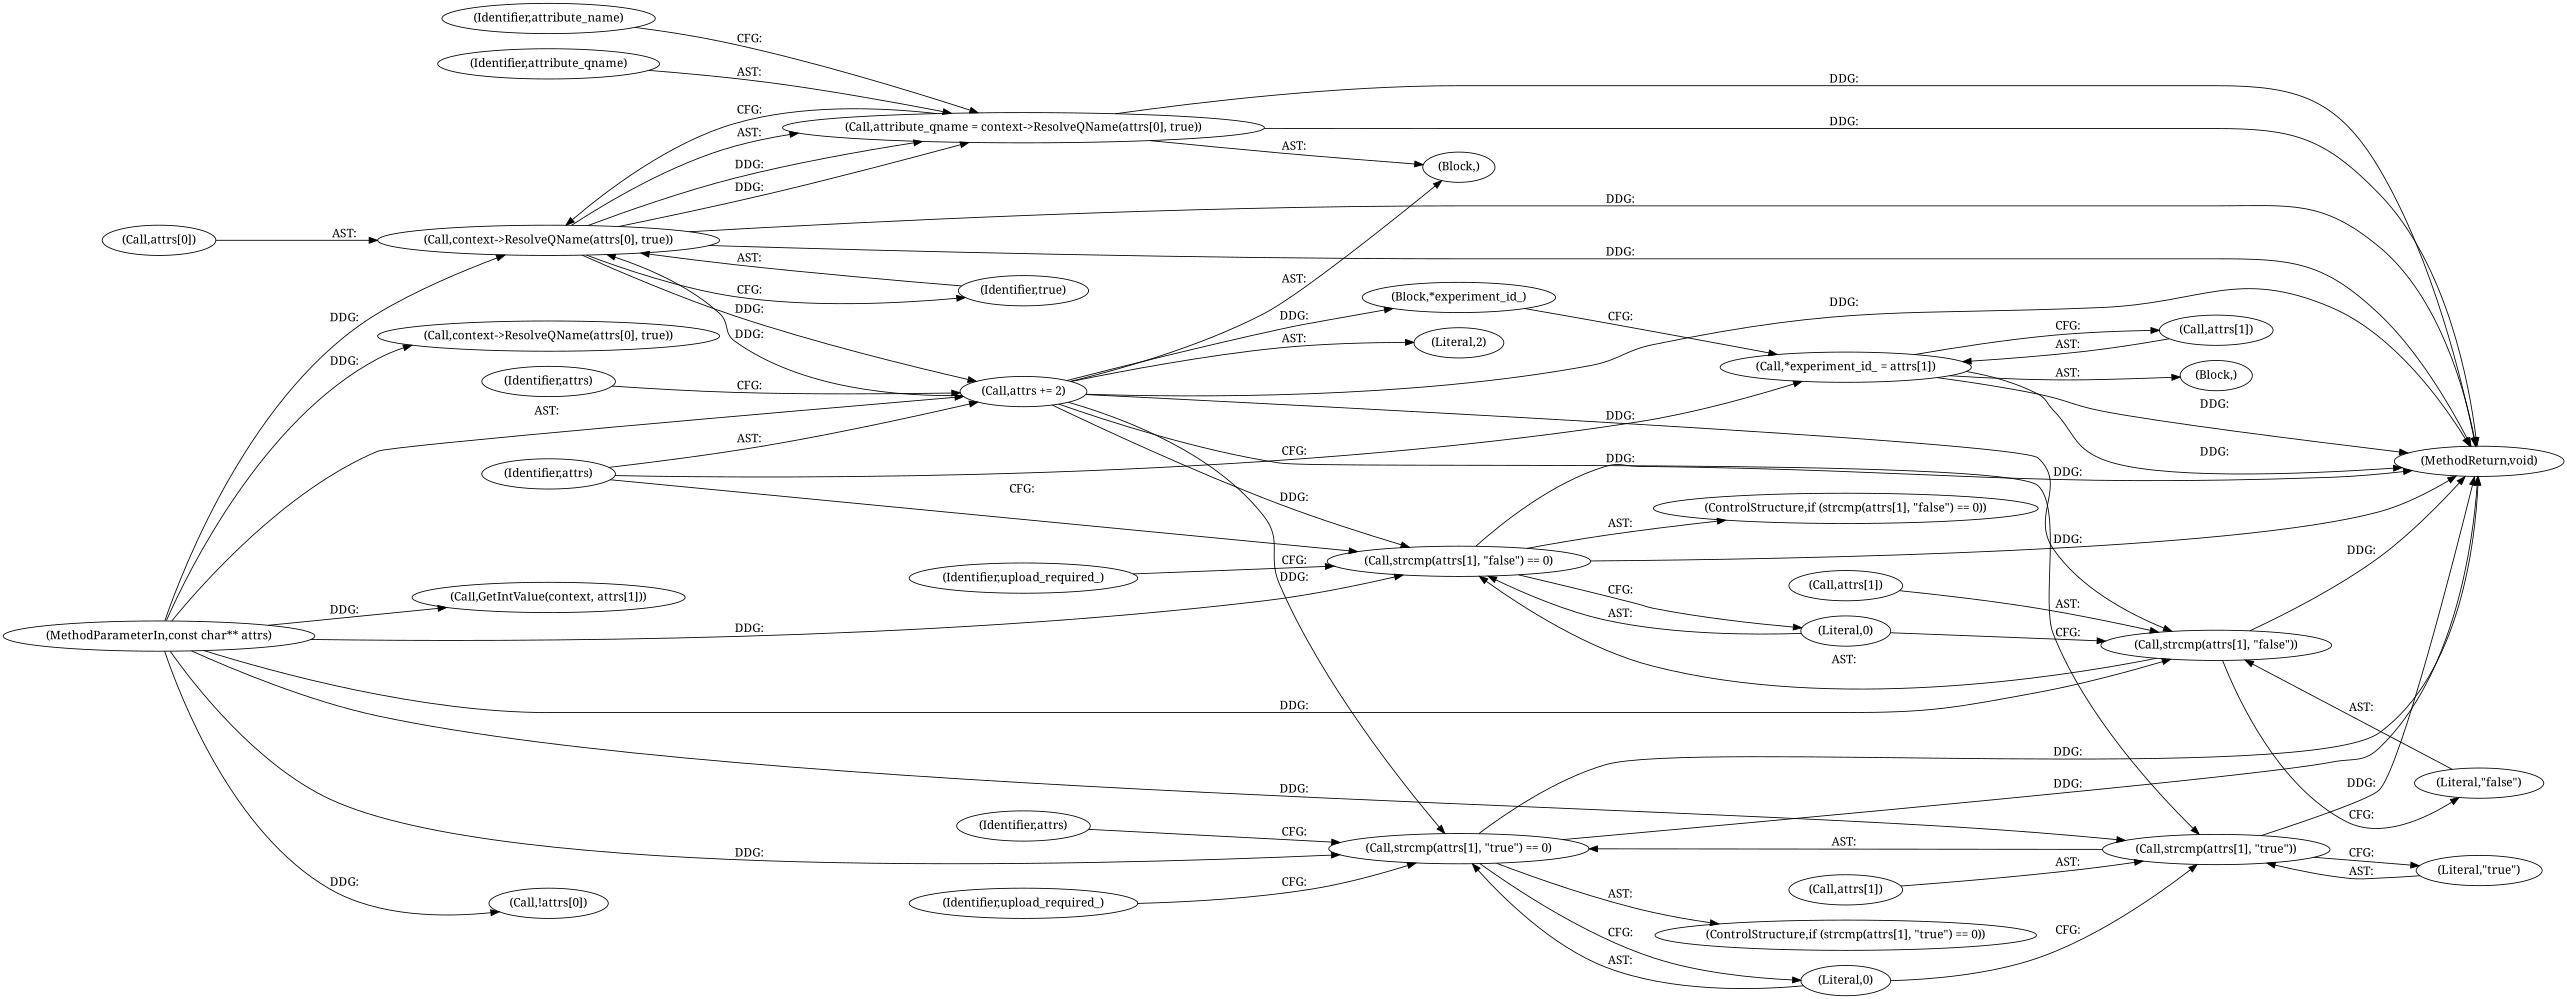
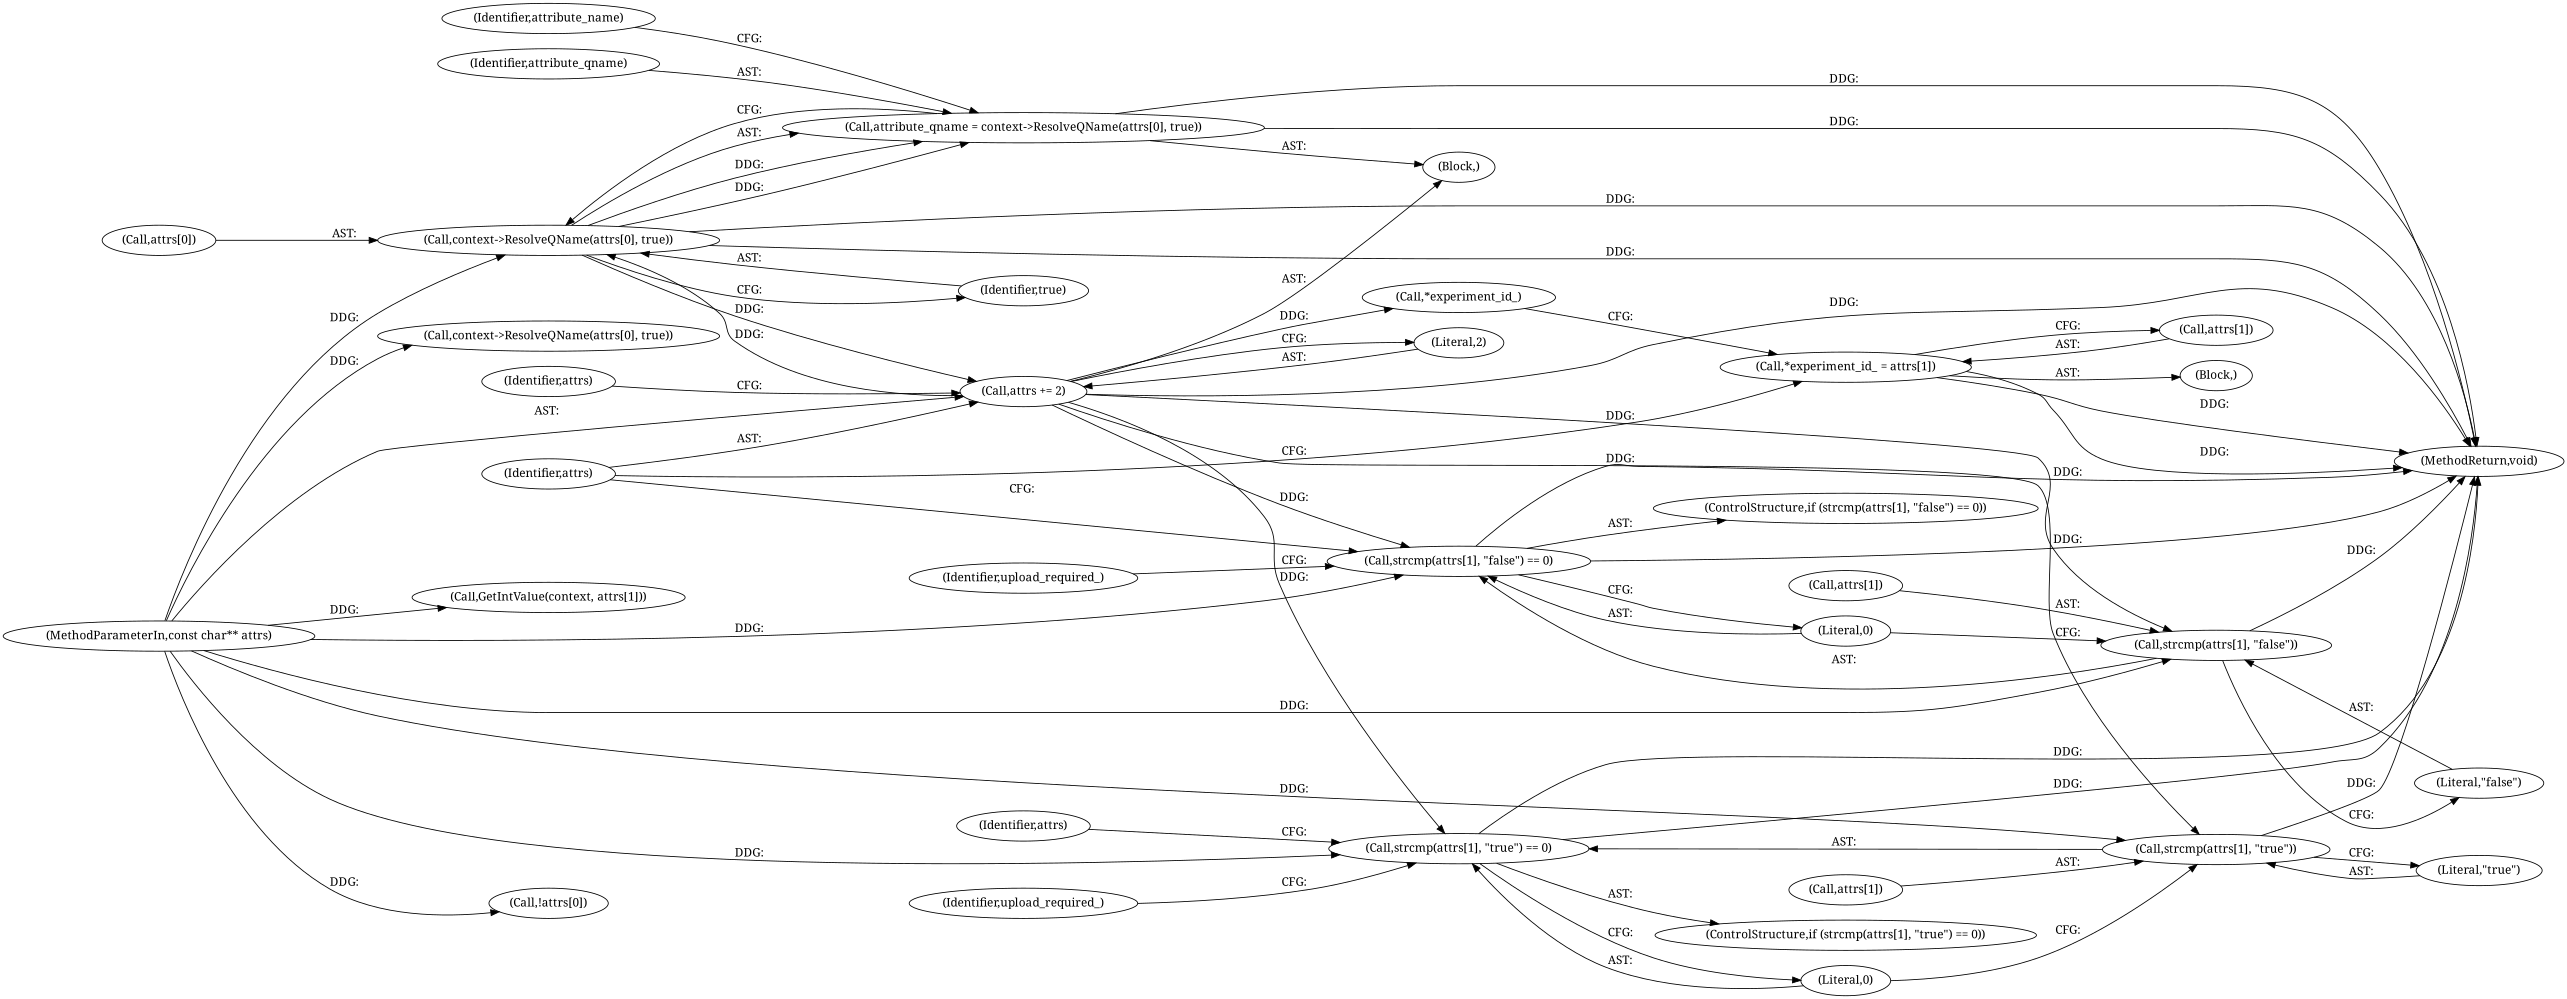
(1459, 297) -> (1459, 297)
(1296, 339) -> (1296, 339)
none -> (1255, 370)
